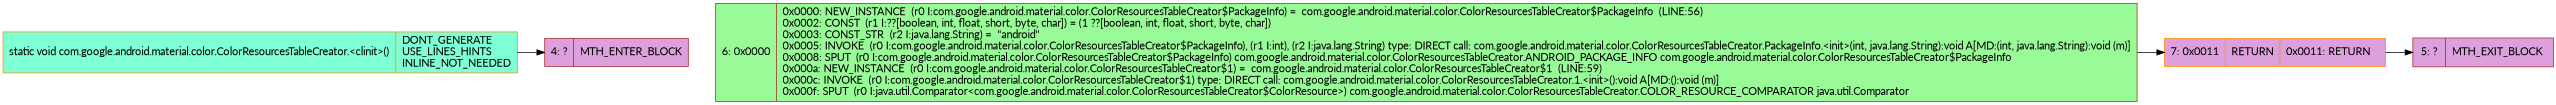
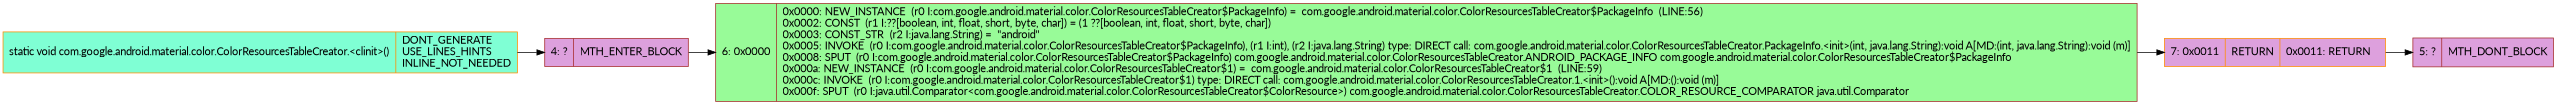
none -> (698, 52)
(2497, 52) -> (2498, 52)
